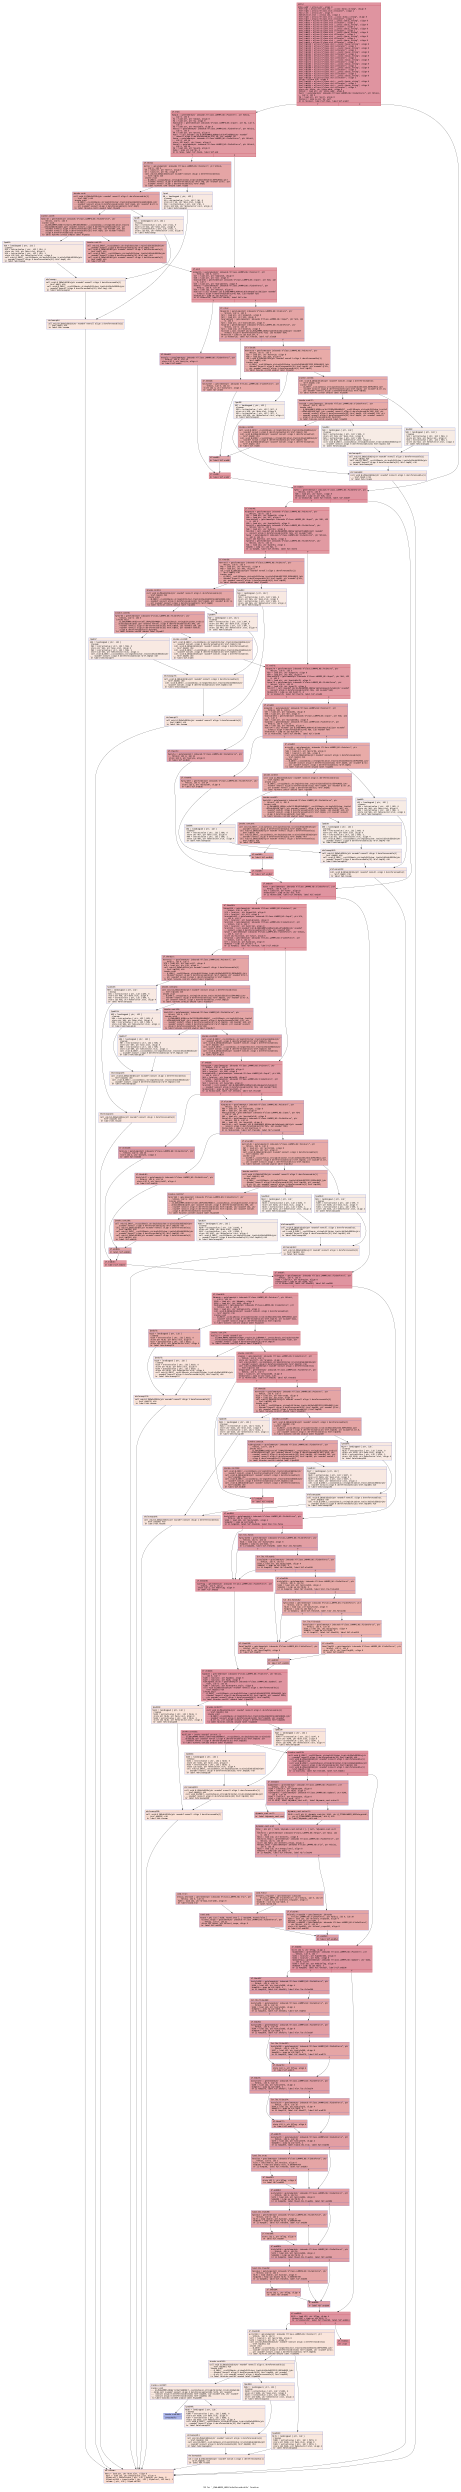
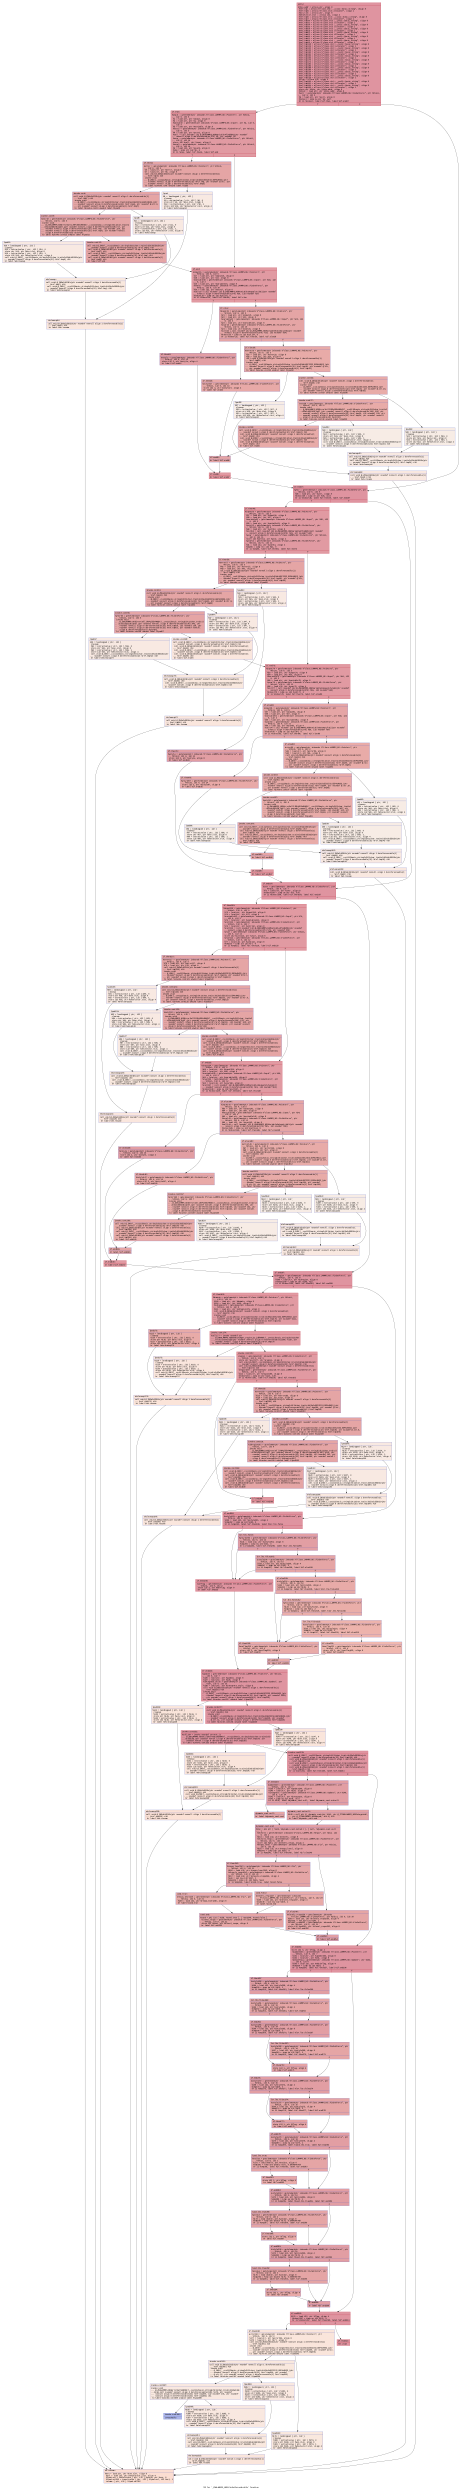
(293, 820) -> none
none -> (268, 1874)
